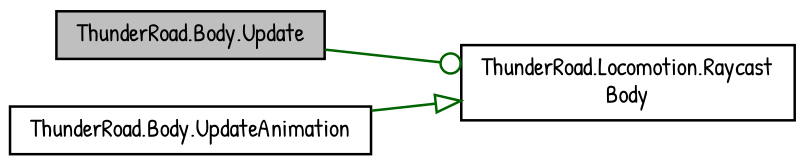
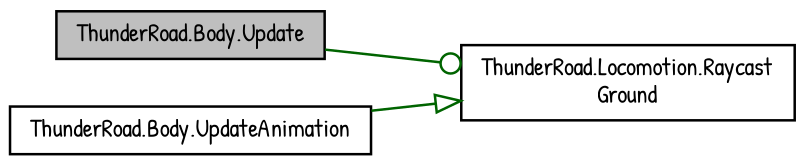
(628, 83) -> (628, 83)
